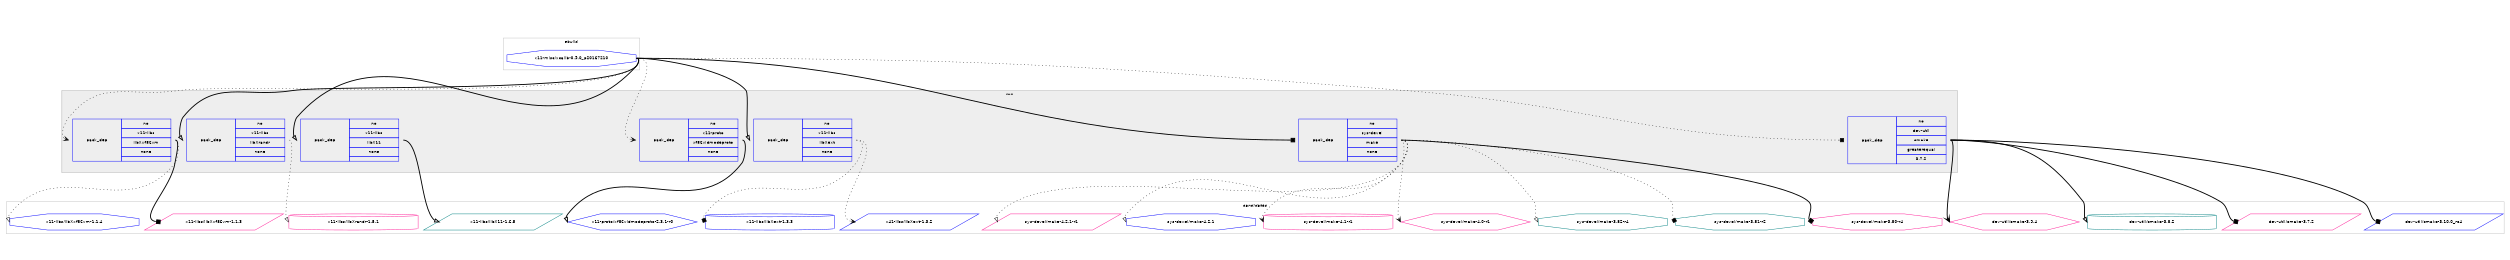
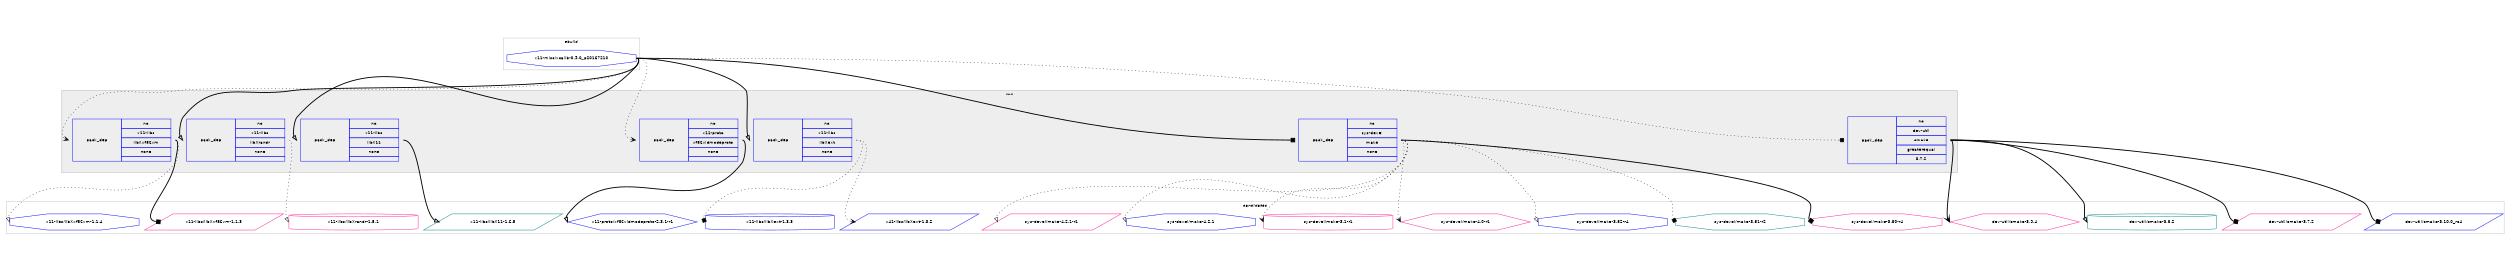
(633, 222) -> (633, 222)
(1328, 222) -> (1328, 222)
(1603, 222) -> (1603, 222)
